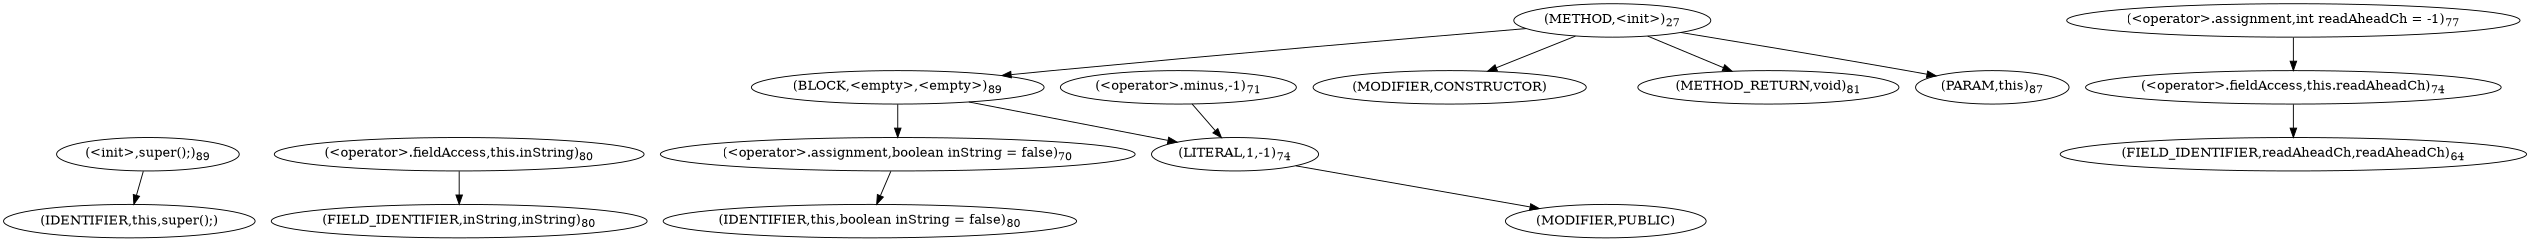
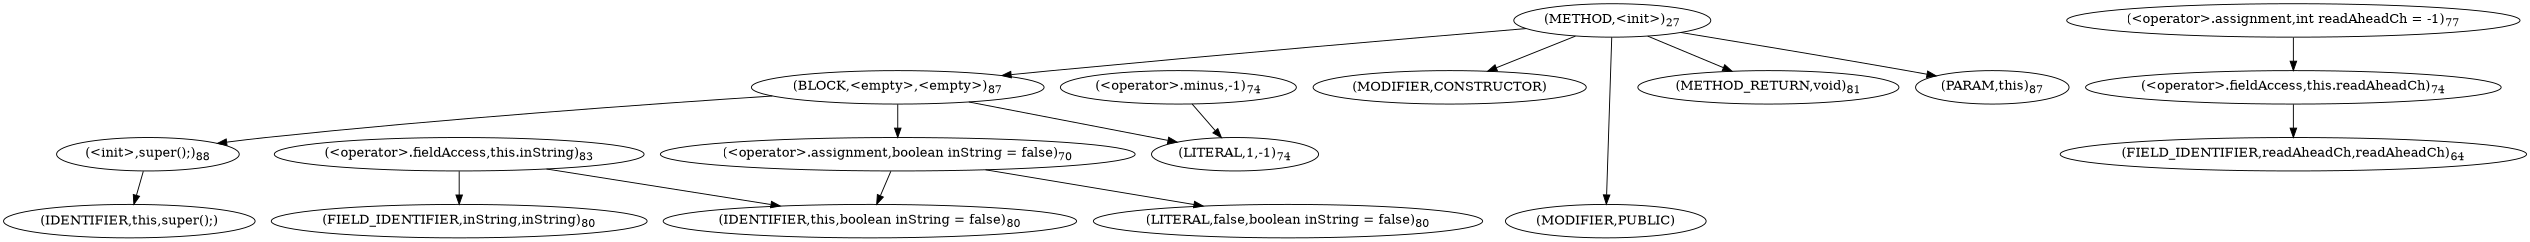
(995, 86) -> (995, 86)
(1254, 86) -> (1254, 86)
none -> (499, 116)
(203, 153) -> (203, 153)
(586, 153) -> (586, 153)
(1413, 186) -> (1609, 116)
none -> (659, 187)
none -> (1288, 221)
